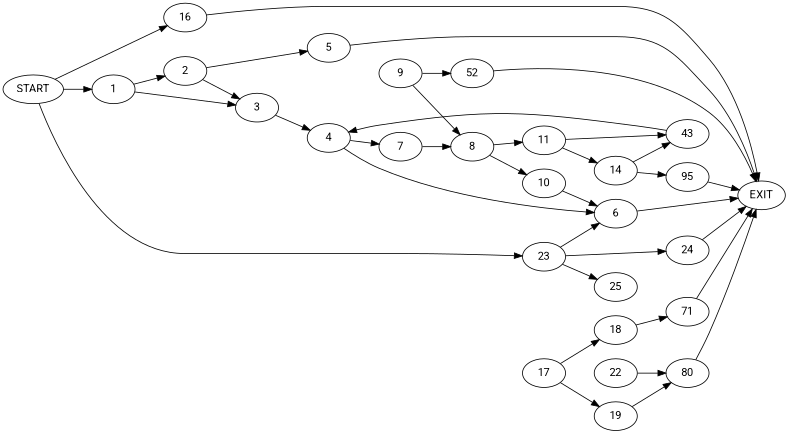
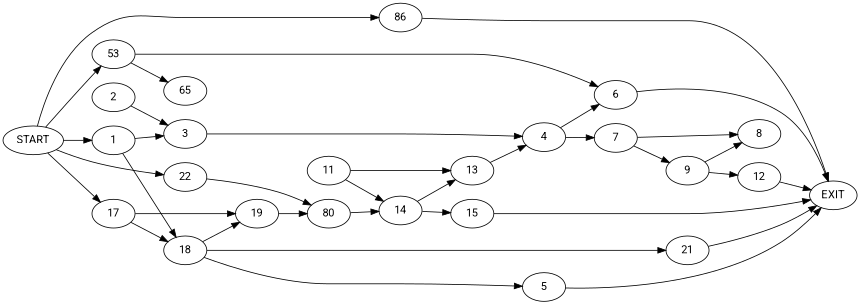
(185, 18) -> (401, 18)
(253, 60) -> (358, 284)
(472, 73) -> (759, 177)
(146, 81) -> (147, 192)
(688, 134) -> (472, 171)
(504, 144) -> none
none -> (648, 153)
none -> (105, 165)
none -> (71, 175)
(688, 177) -> (472, 214)
(544, 183) -> none
none -> (218, 234)
(688, 250) -> none
(544, 257) -> (114, 54)
(616, 287) -> (185, 91)
(727, 290) -> (361, 212)
(688, 312) -> (688, 250)
